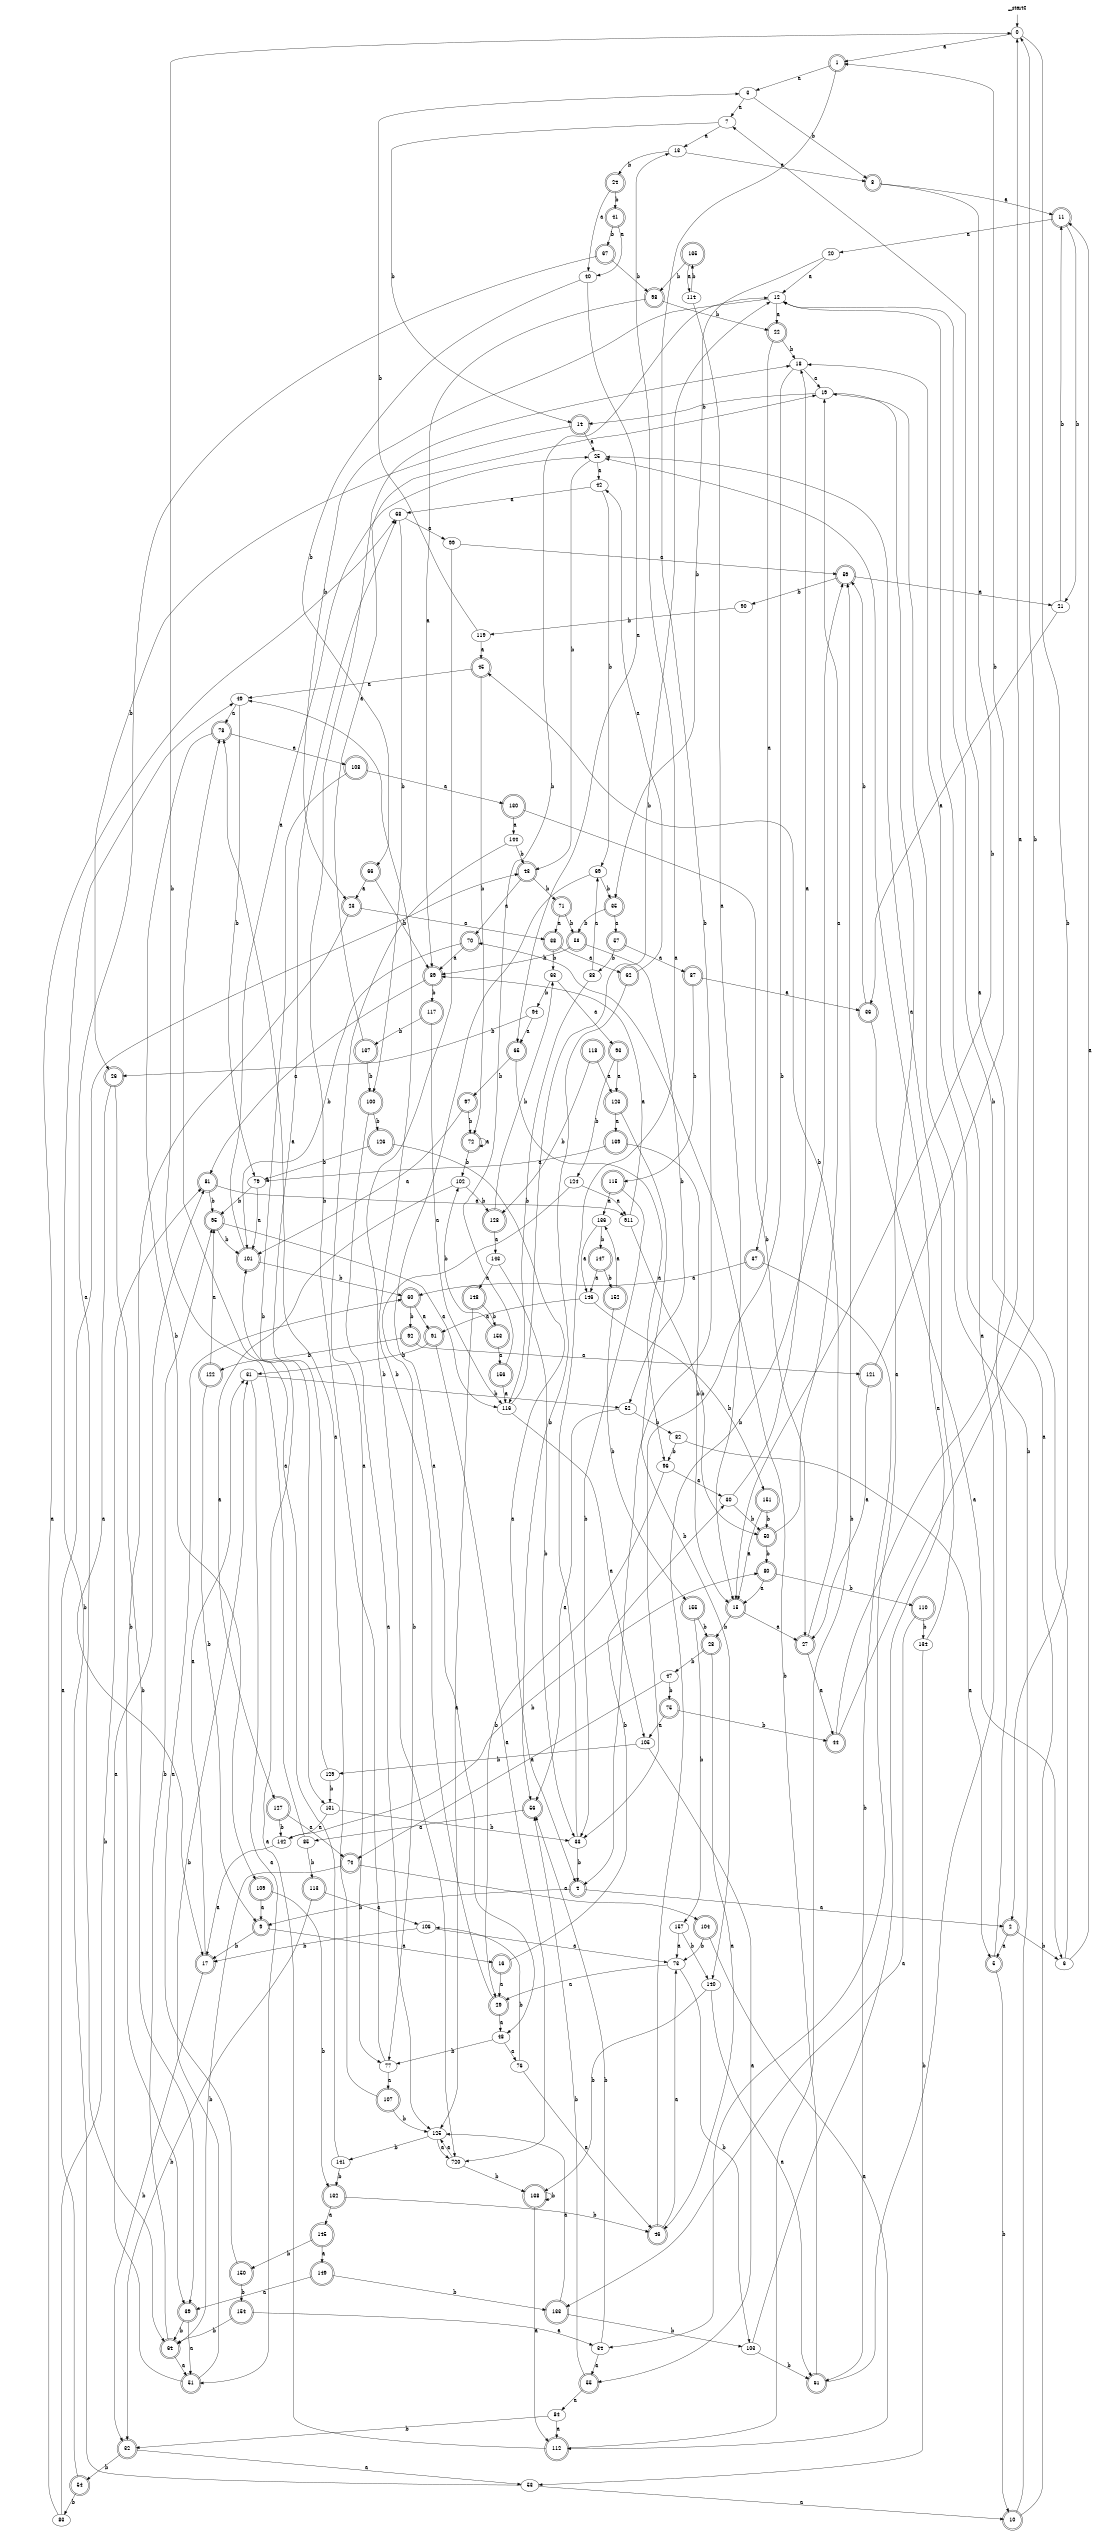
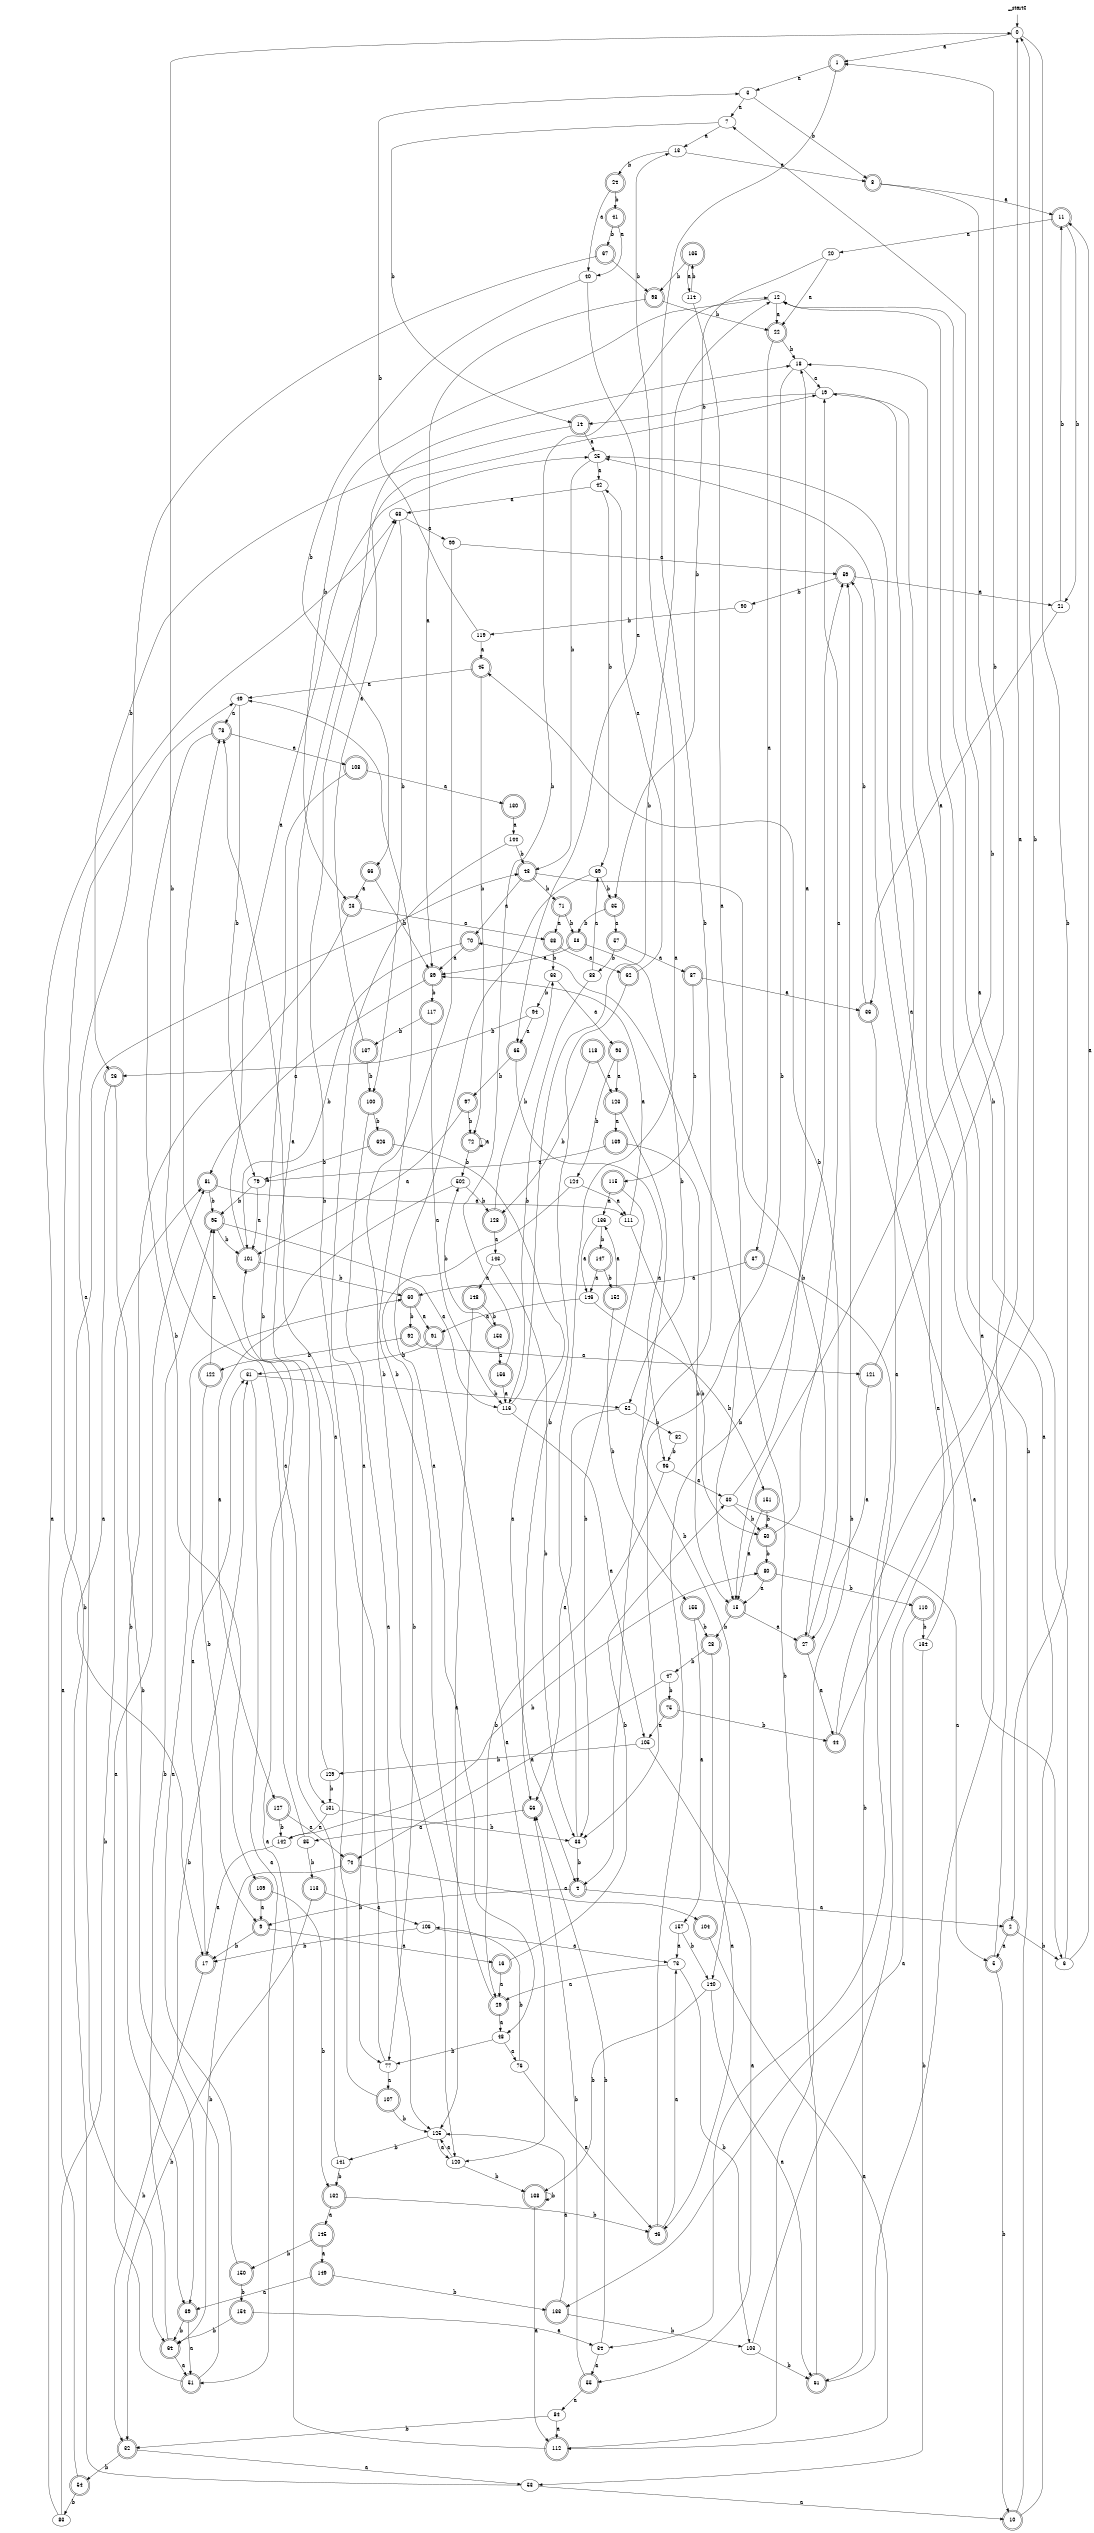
(805, 275) -> (807, 292)
(545, 958) -> (545, 958)
(381, 1142) -> (381, 1142)
(755, 1147) -> (743, 1171)
(460, 1182) -> (460, 1182)
(629, 1221) -> (629, 1221)
(967, 1606) -> (956, 1670)
(702, 1760) -> (702, 1760)
(697, 1950) -> none
(456, 2163) -> (456, 2163)
